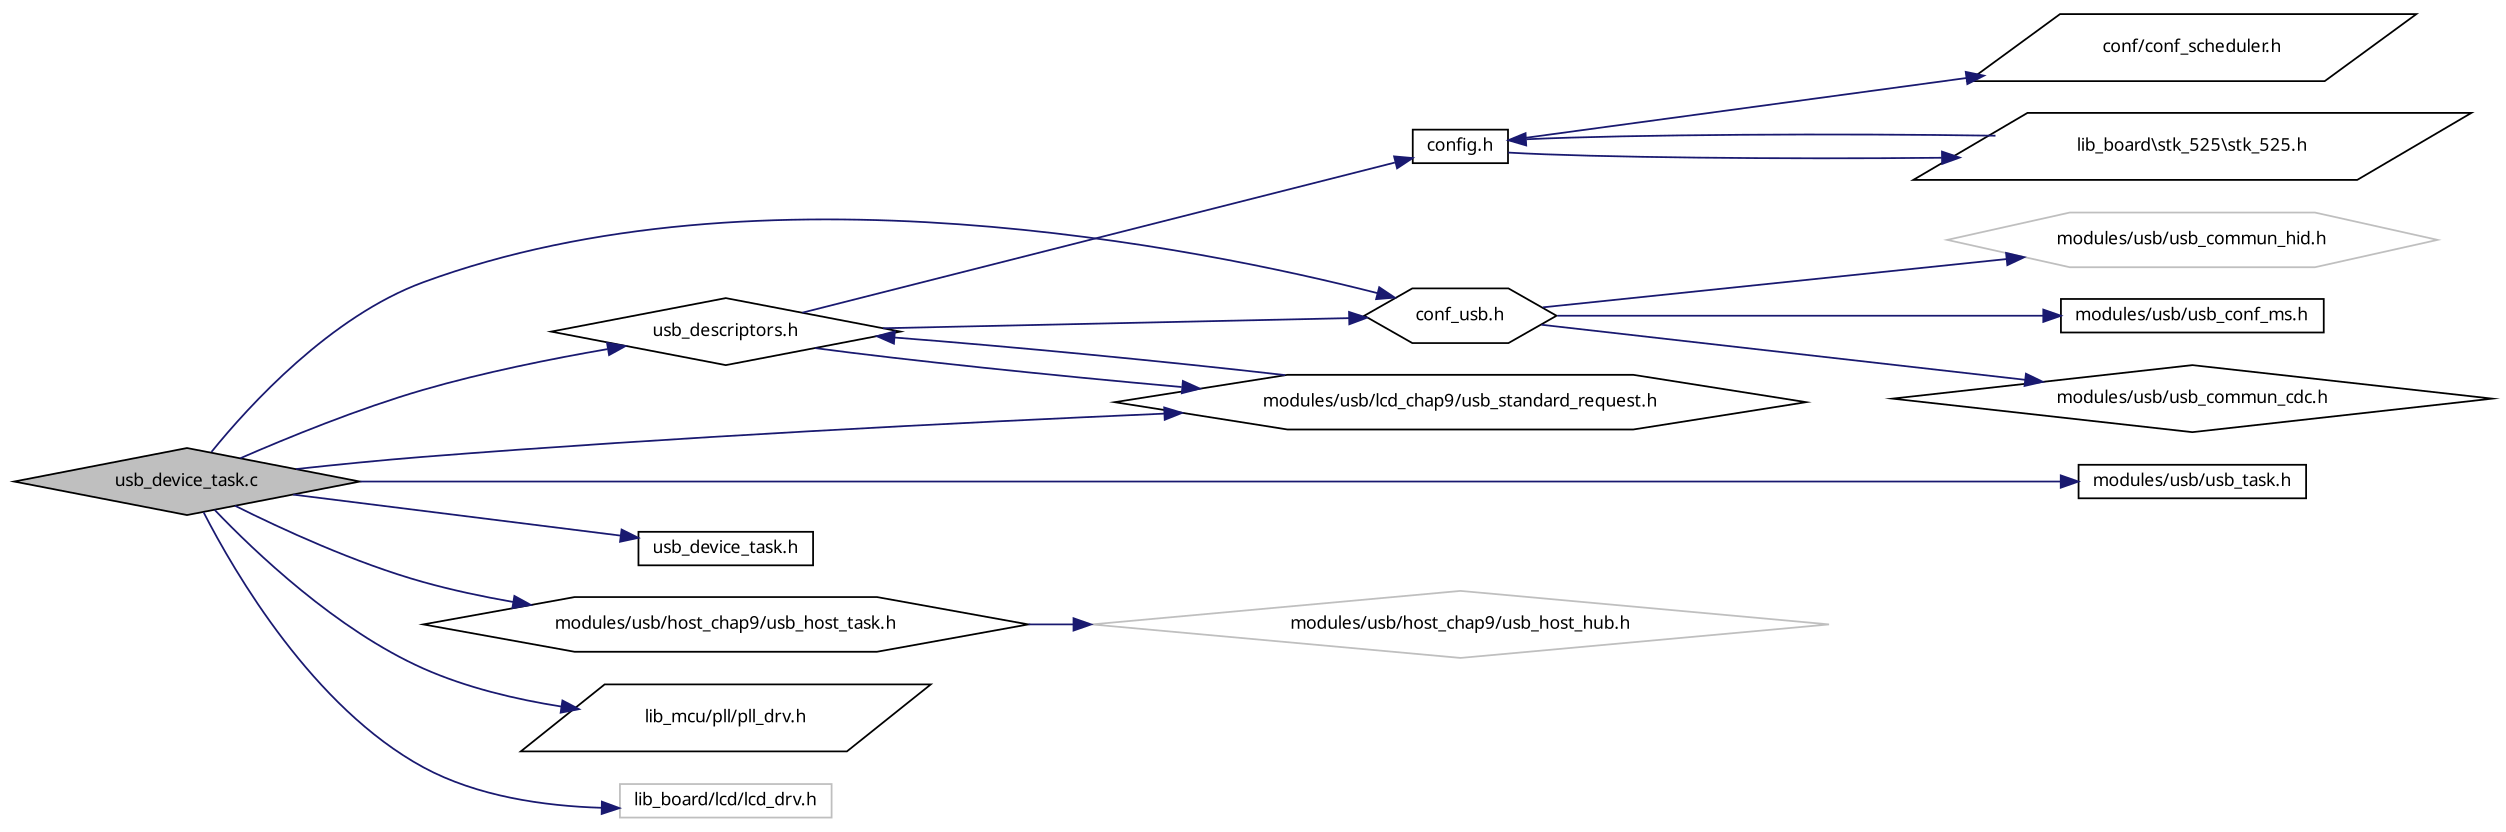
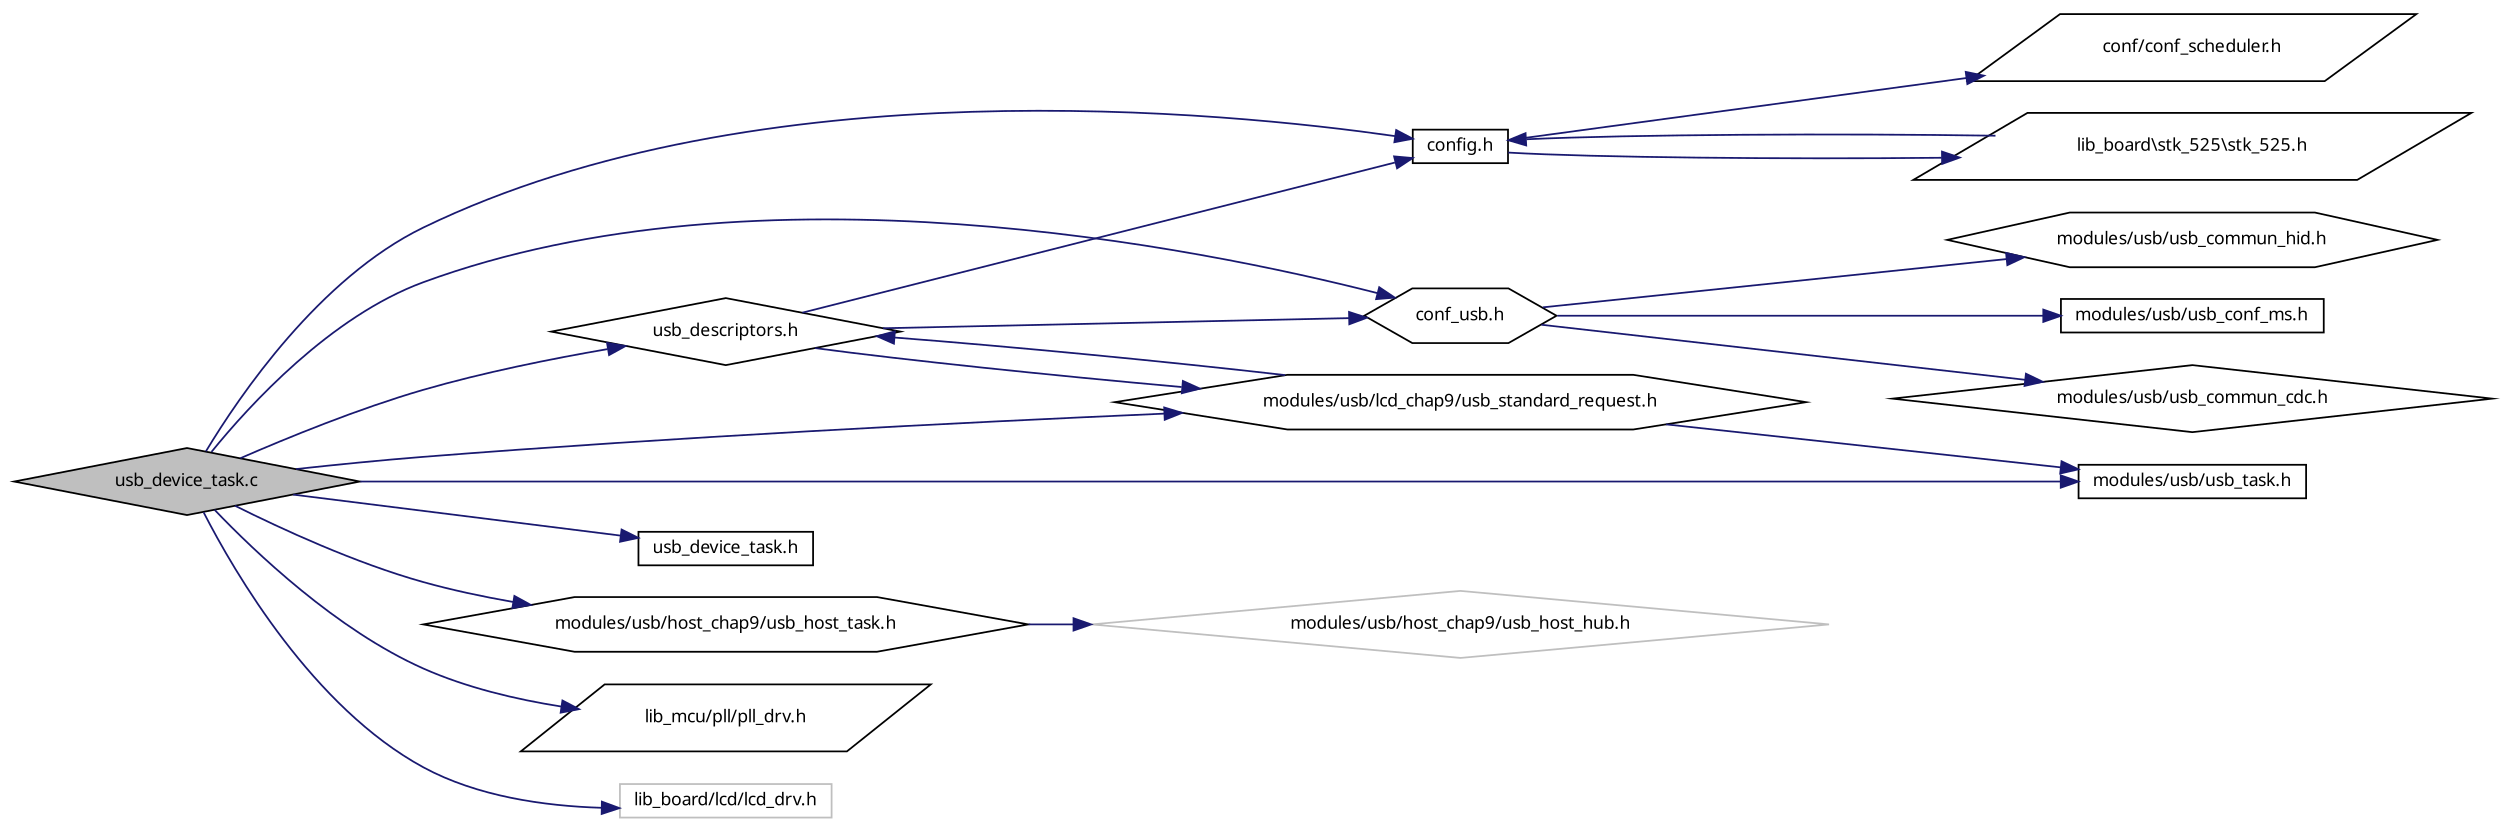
none -> (745, 134)
(2192, 240) -> (2192, 240)
none -> (1863, 446)
